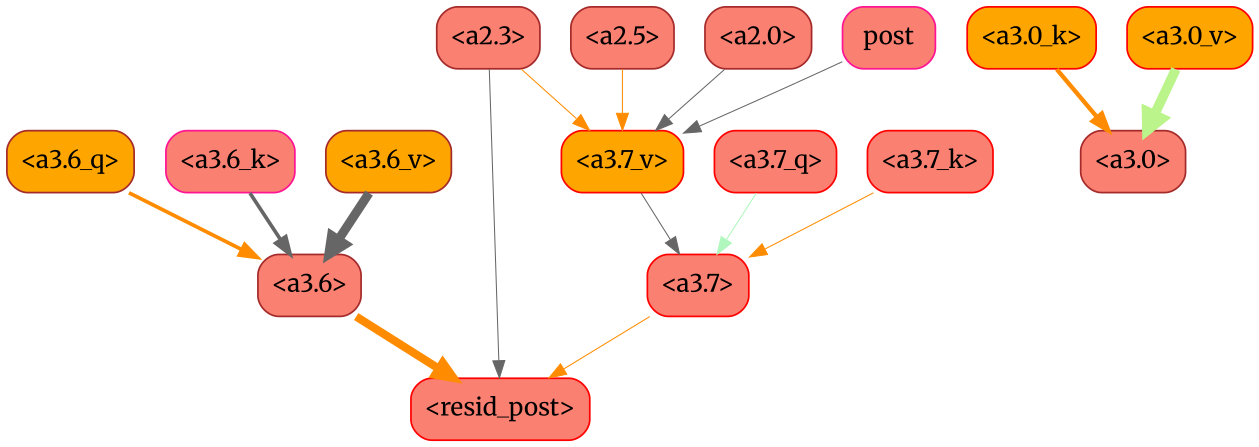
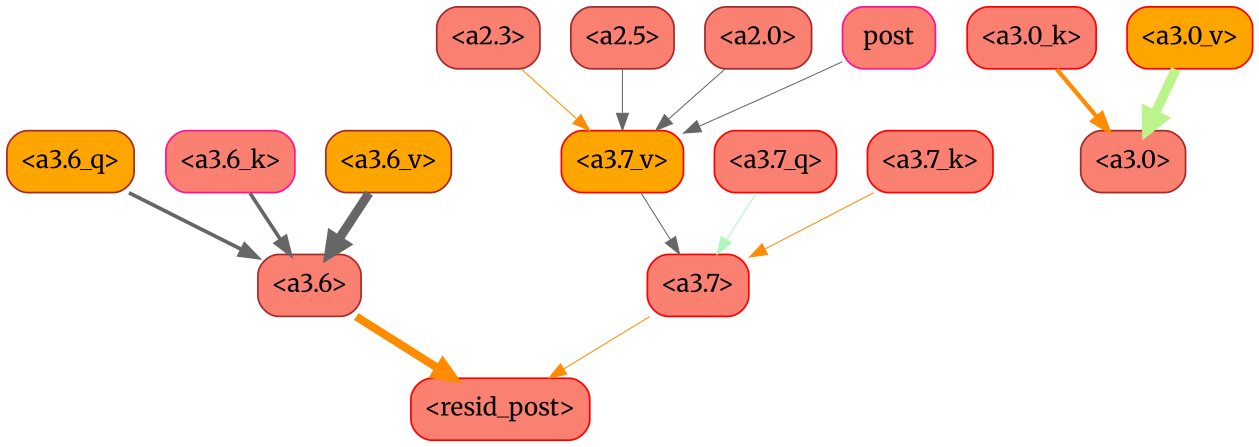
(1032, 38) -> (1032, 38)
(622, 91) -> (622, 91)
(494, 215) -> none
(185, 221) -> (185, 221)
